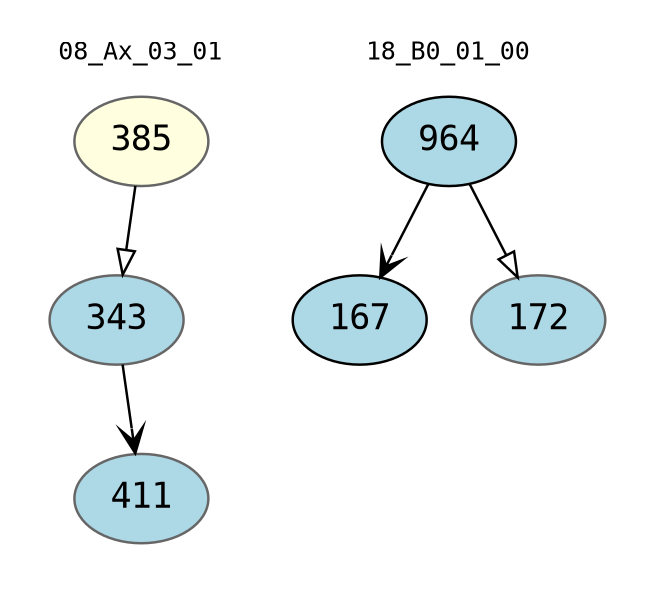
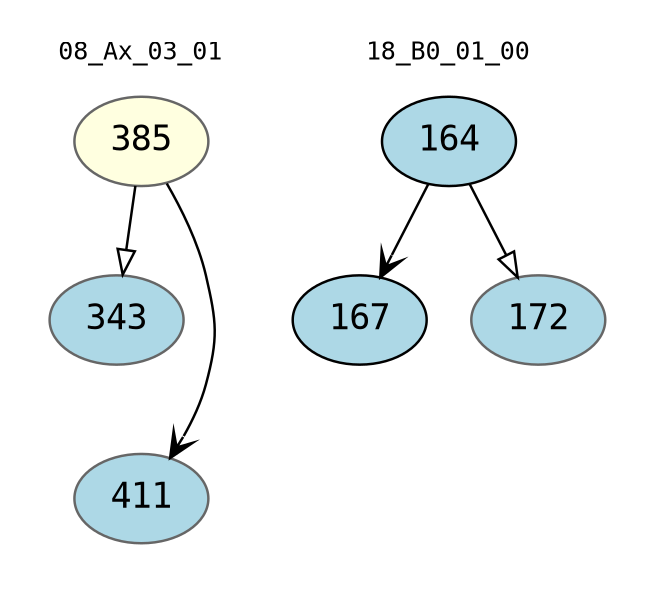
(449, 141) -> (449, 141)
(127, 396) -> (213, 308)
